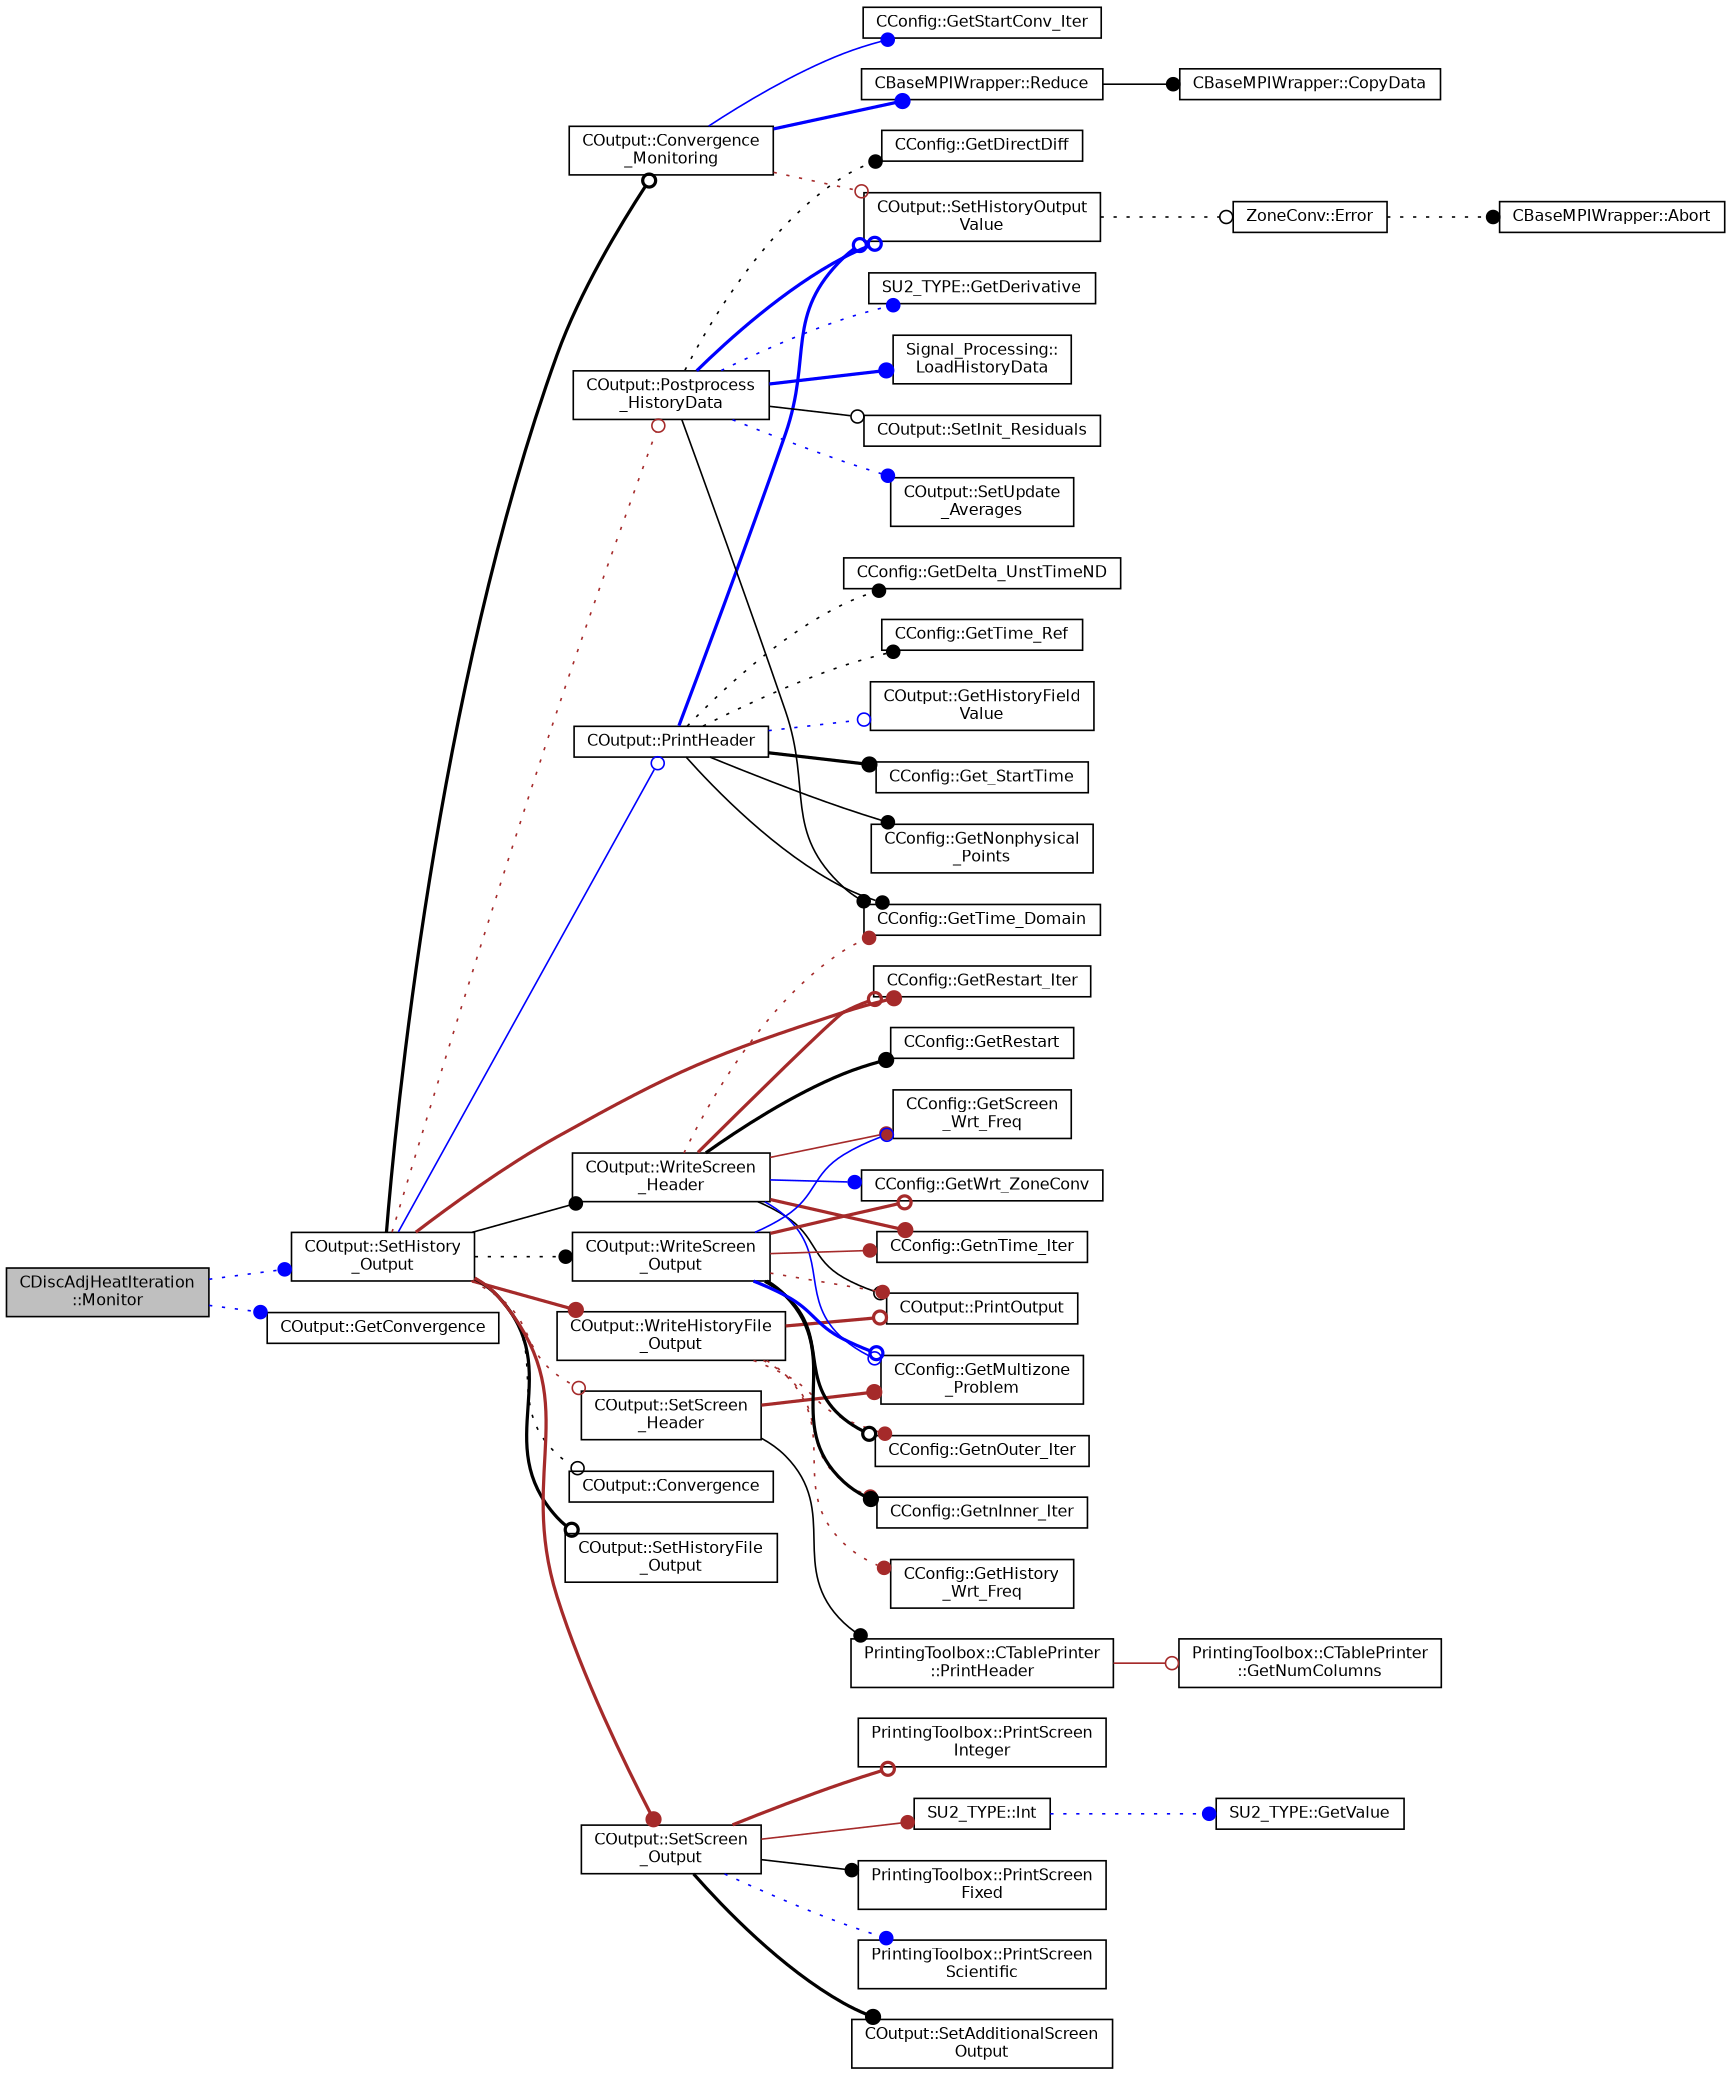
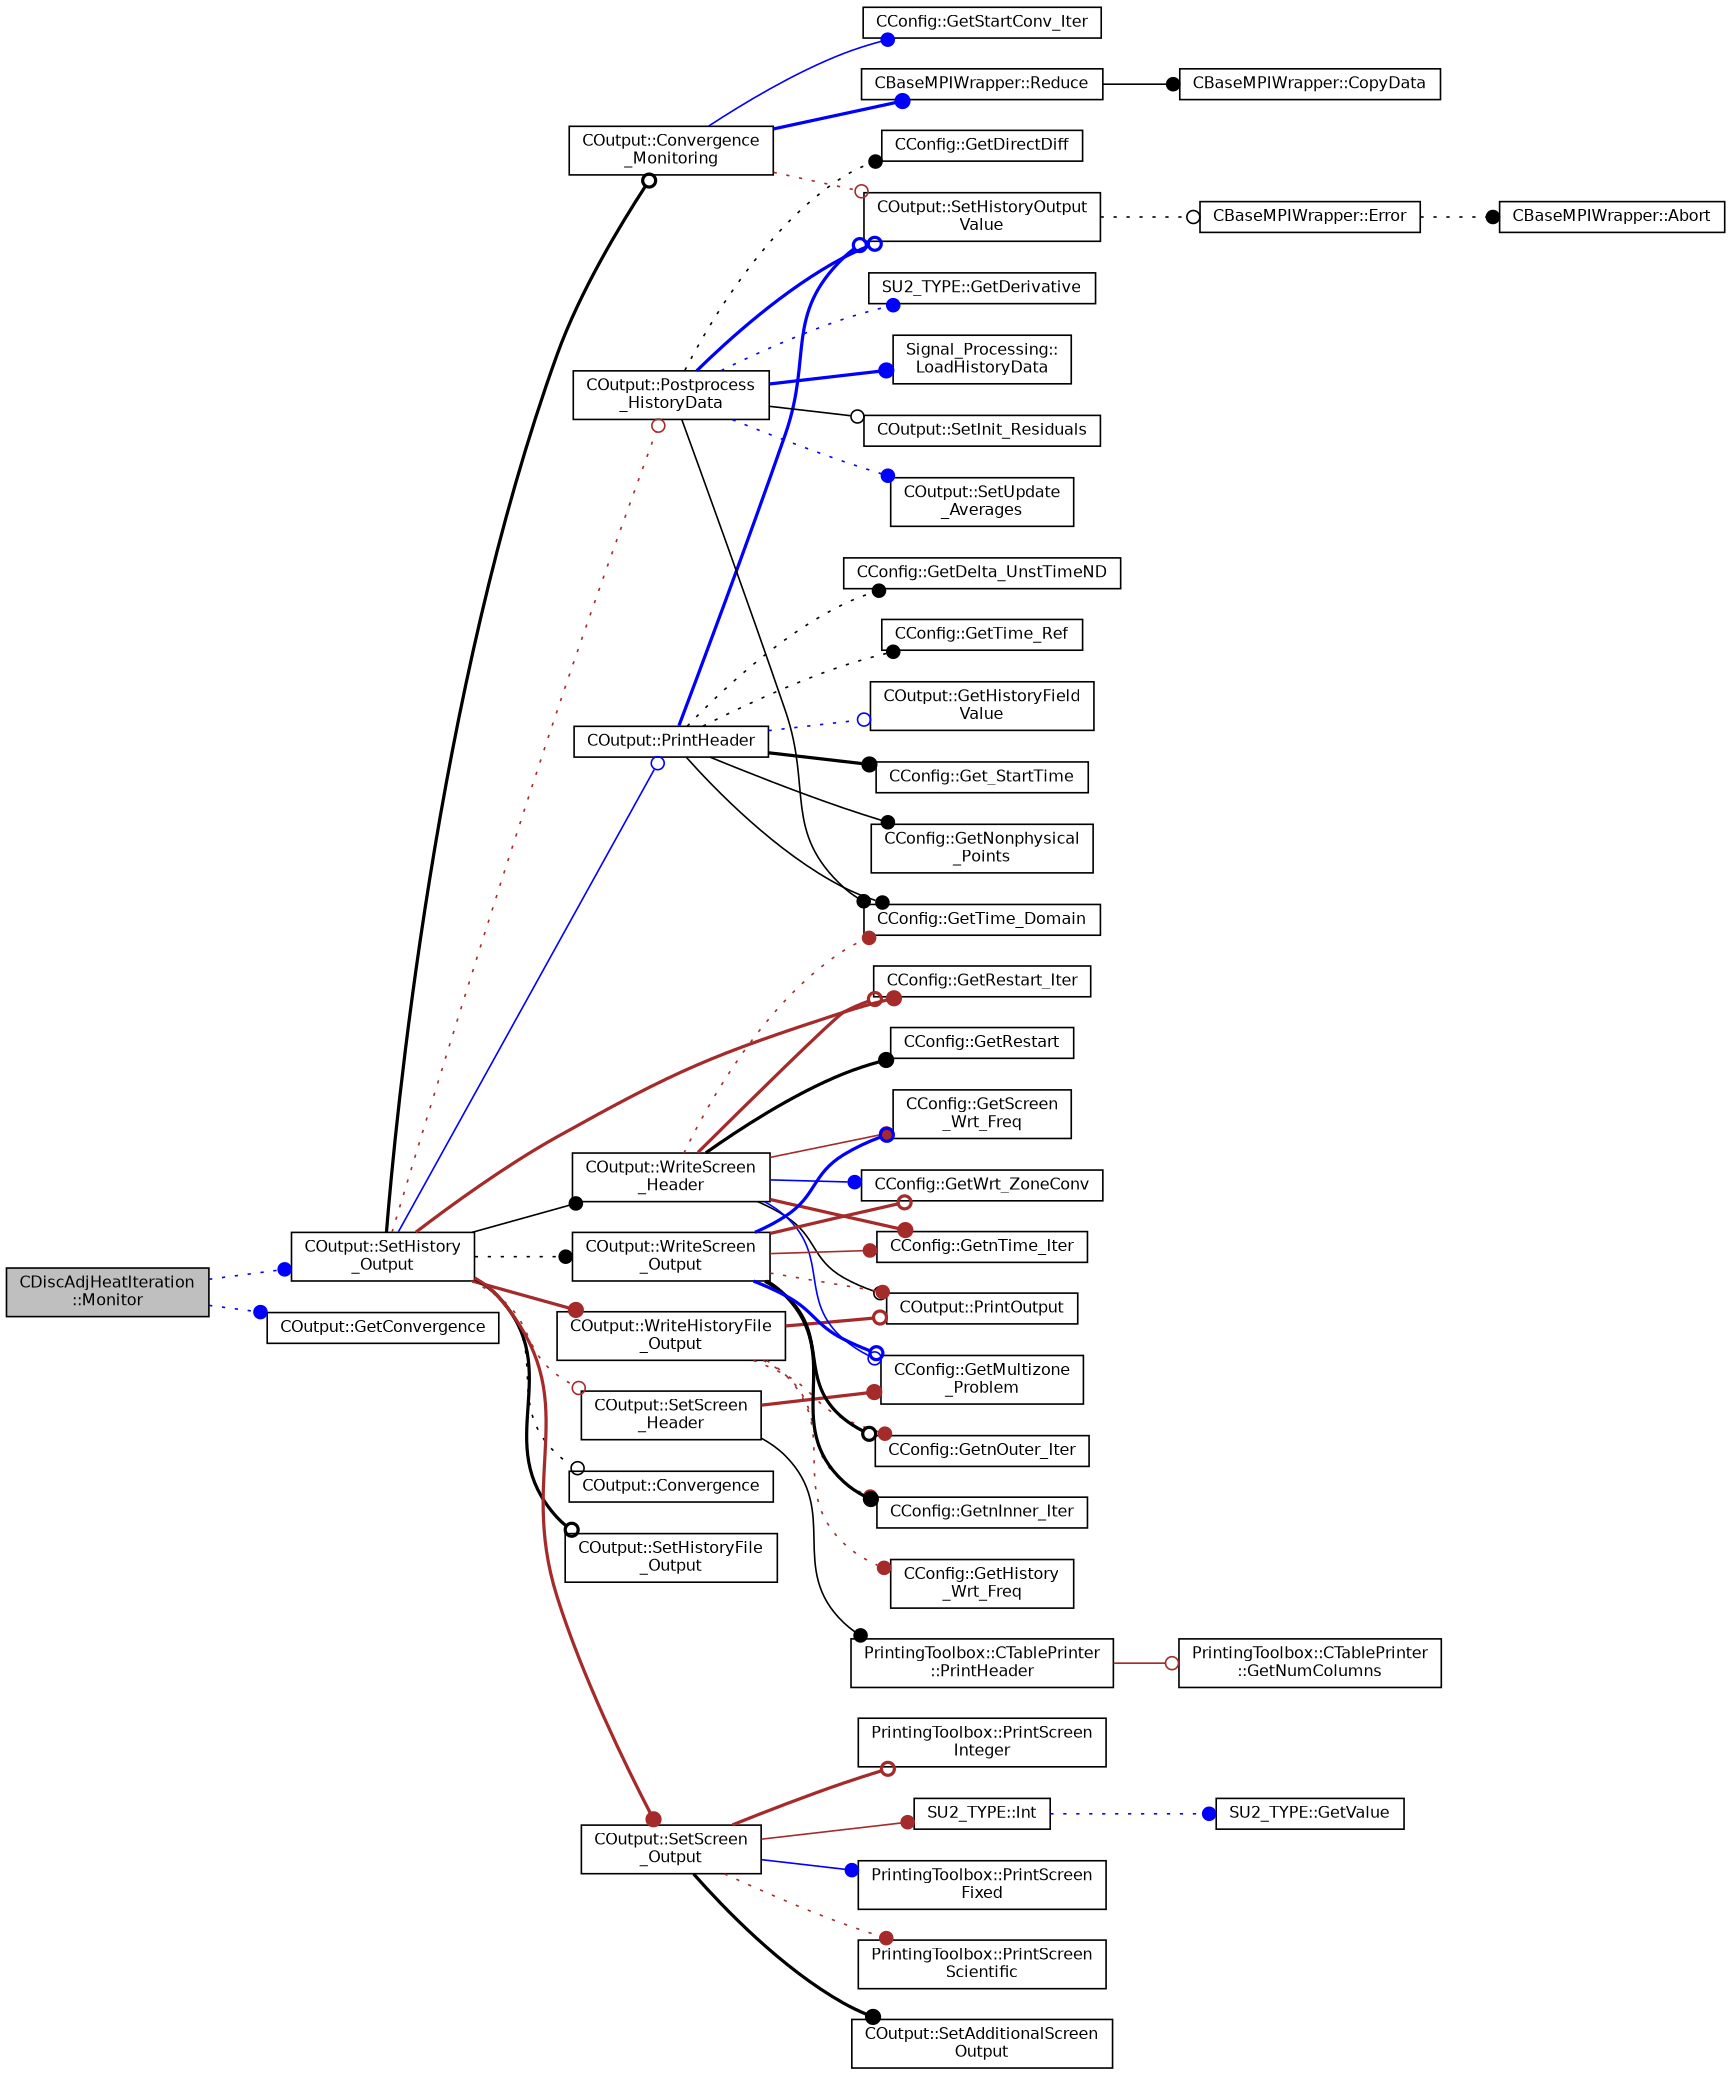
(1310, 217) -> (1310, 217)
(809, 1193) -> (809, 1193)
(803, 1865) -> (803, 1865)
(801, 1907) -> (801, 1907)
